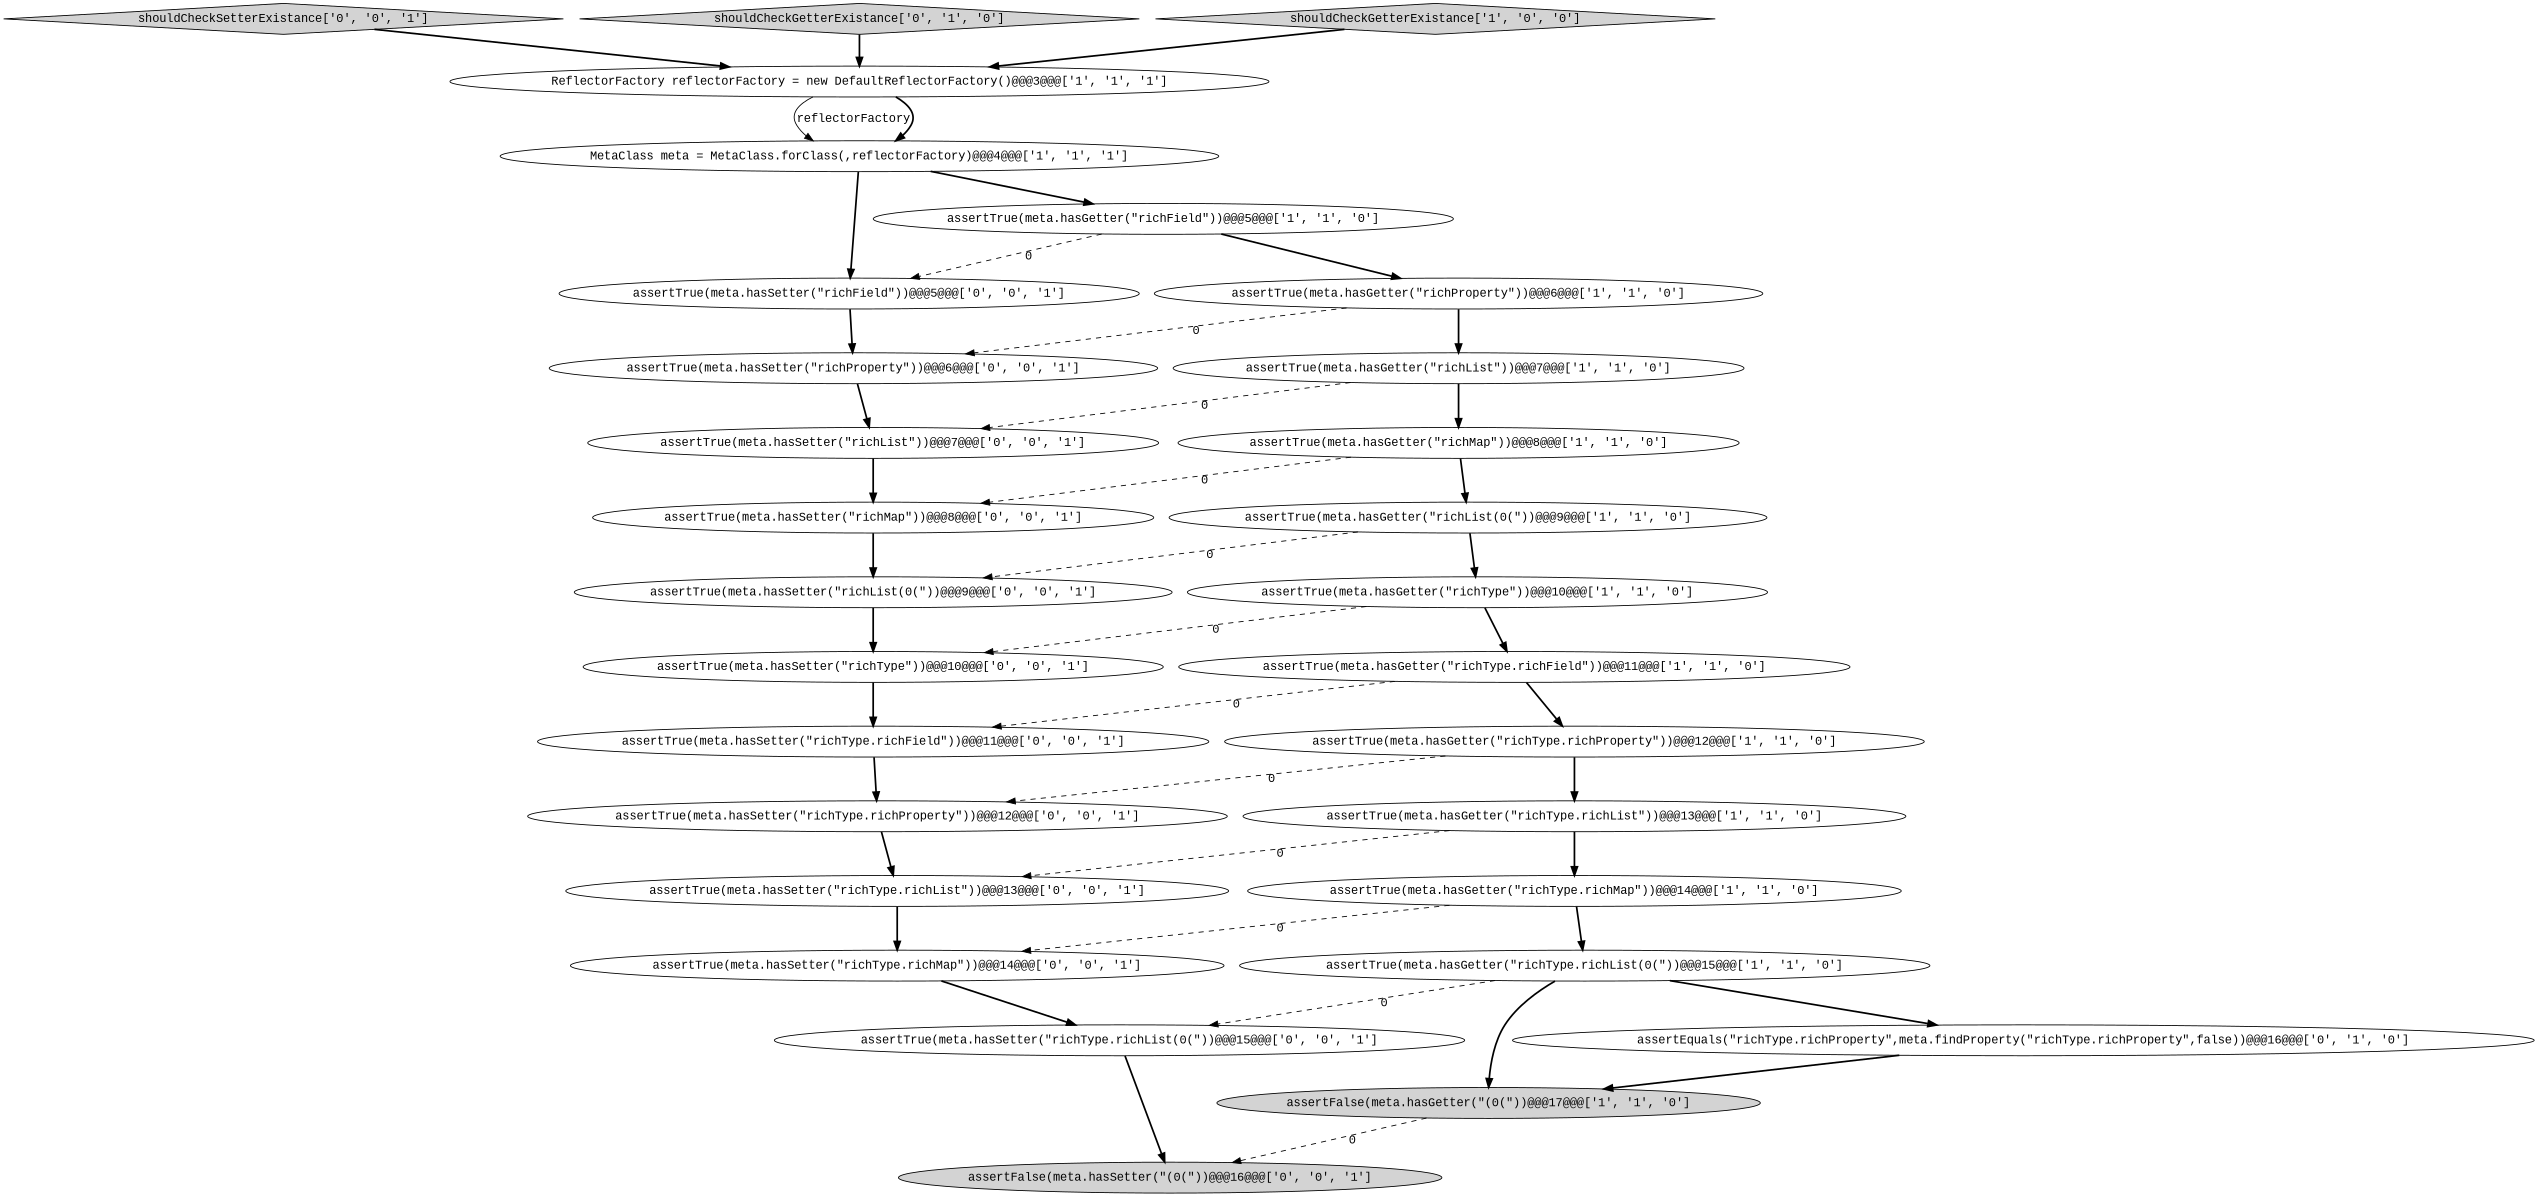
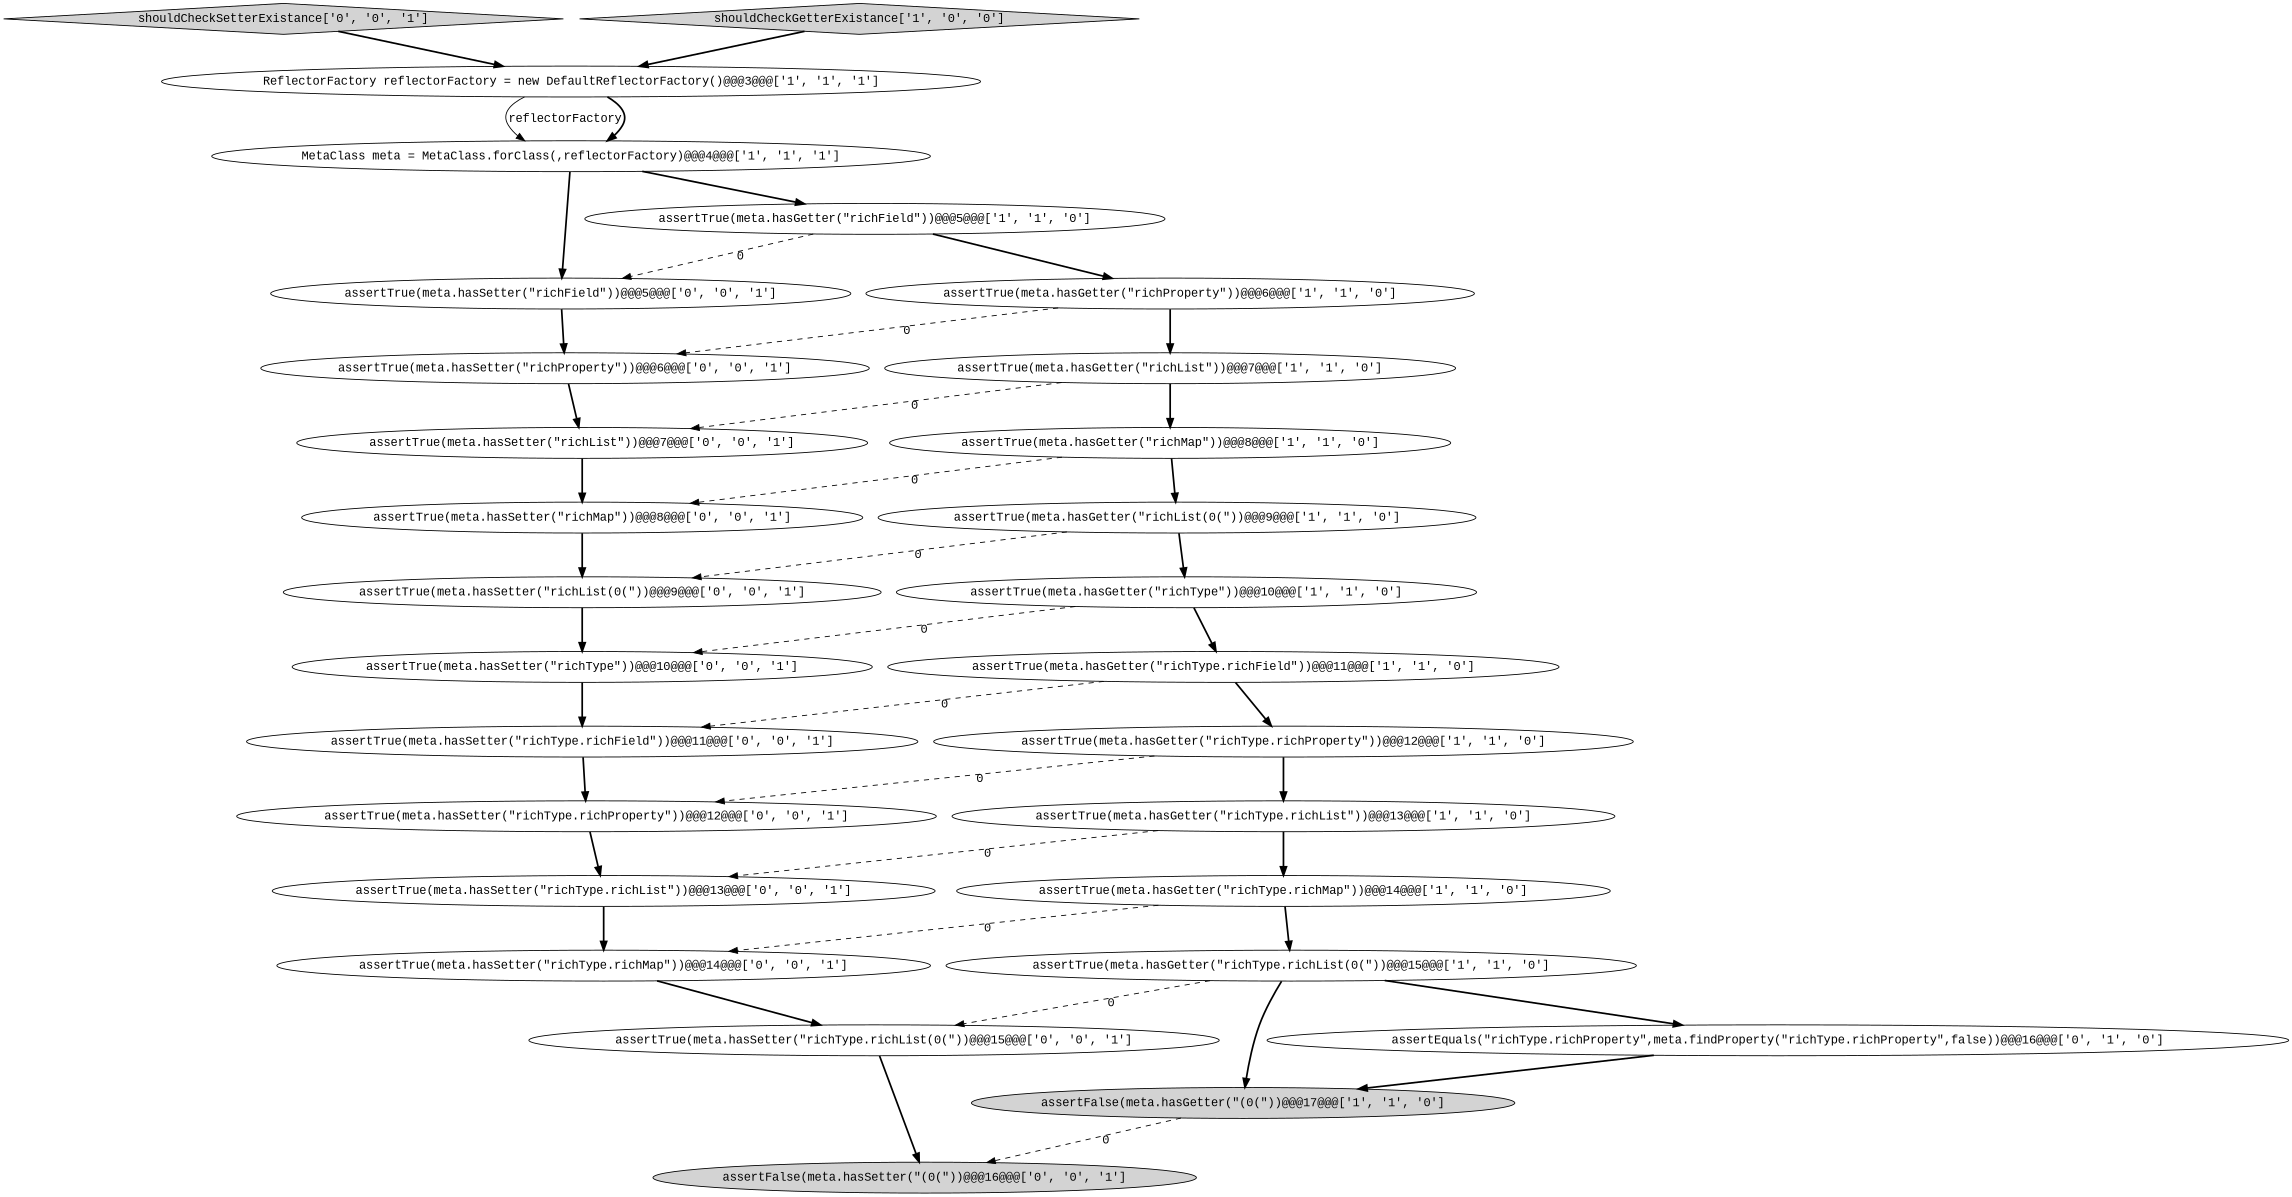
(859, 19) -> none
